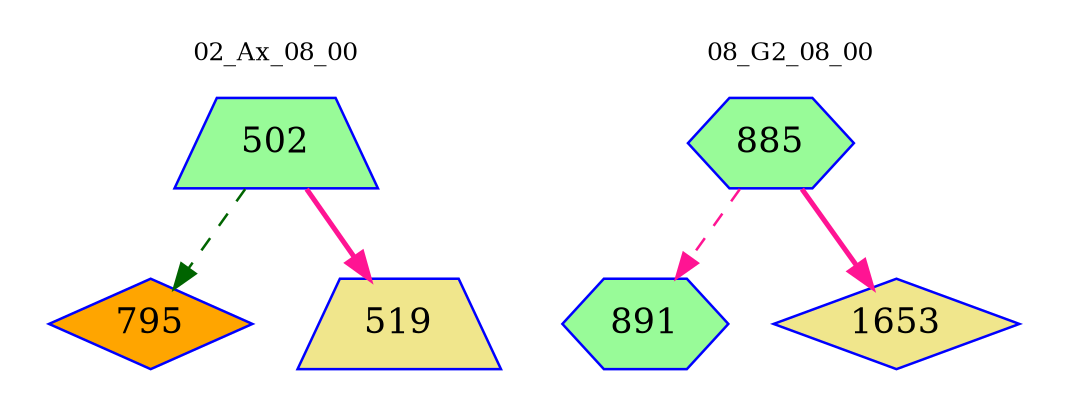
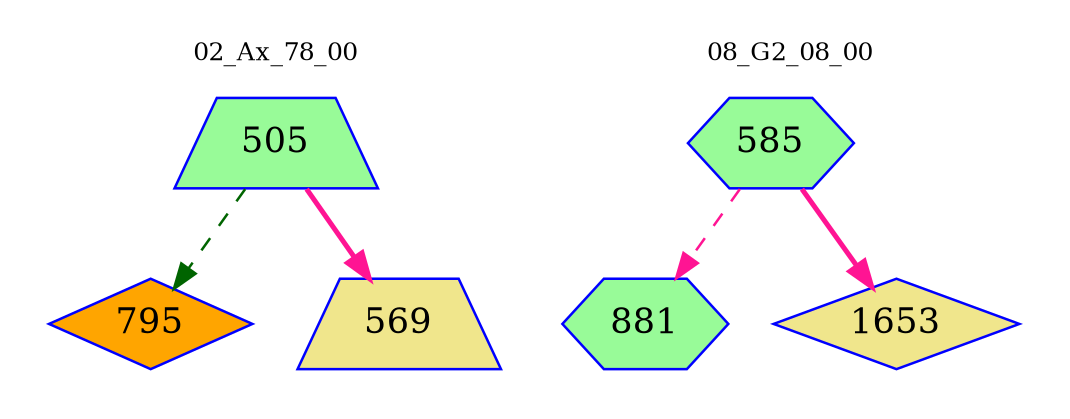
(276, 54) -> (276, 54)
(276, 143) -> (276, 143)
(771, 143) -> (771, 143)
(399, 324) -> (399, 324)
(645, 324) -> (645, 324)
